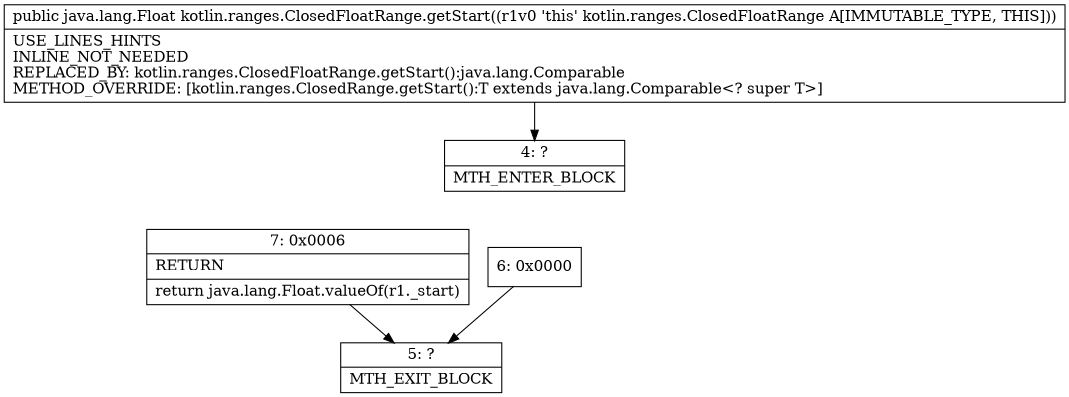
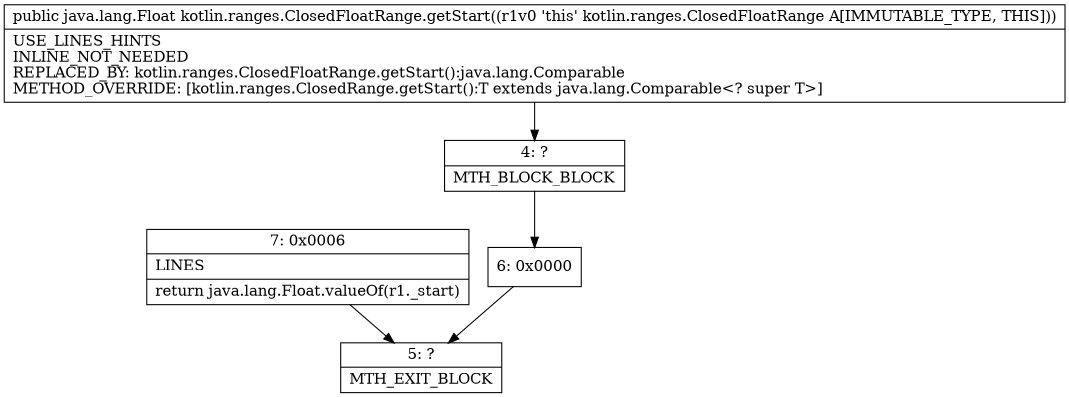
(535, 178) -> (534, 178)
none -> (535, 214)
(190, 266) -> (180, 266)
